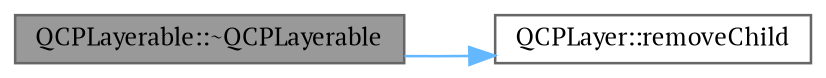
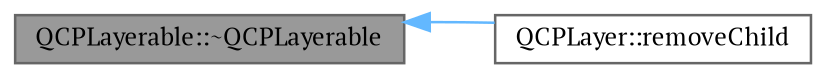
(437, 56) -> (462, 22)
